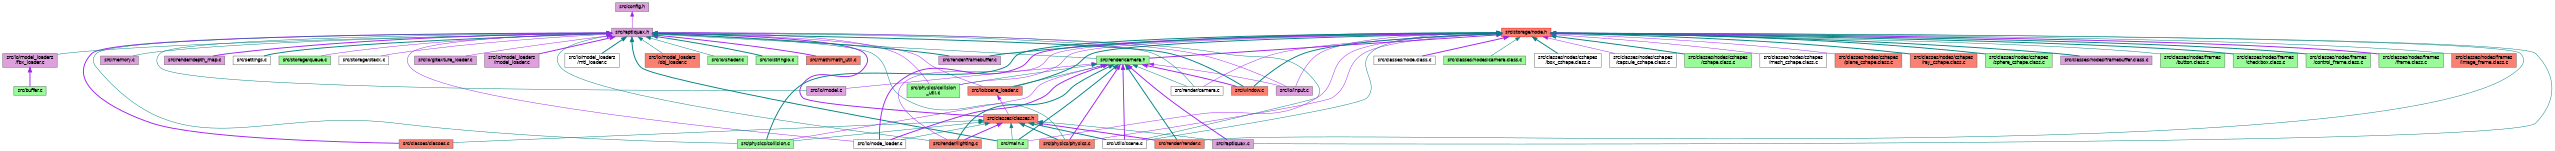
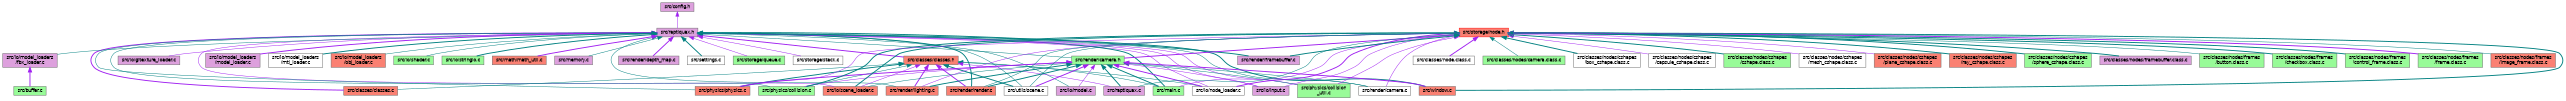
none -> (851, 37)
(1178, 106) -> (1115, 80)
(1004, 107) -> (880, 79)
(1128, 130) -> (1033, 73)
